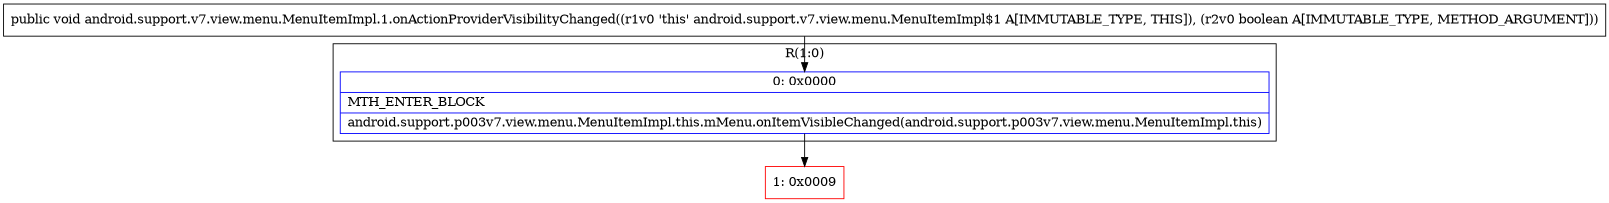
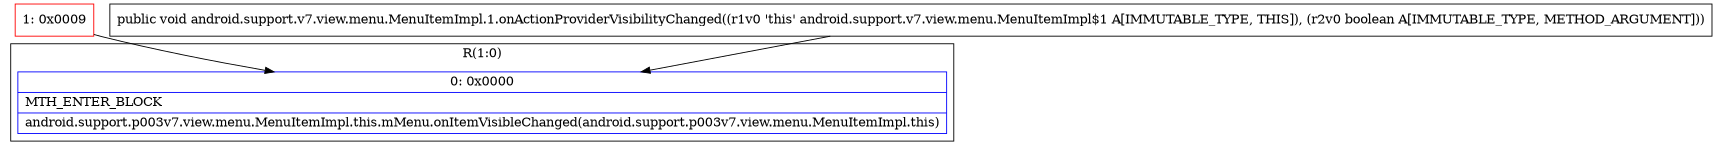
(805, 147) -> (179, 54)
